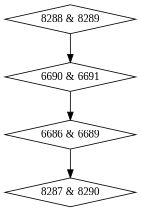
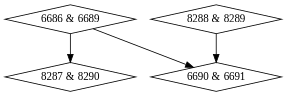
(70, 102) -> (139, 47)
